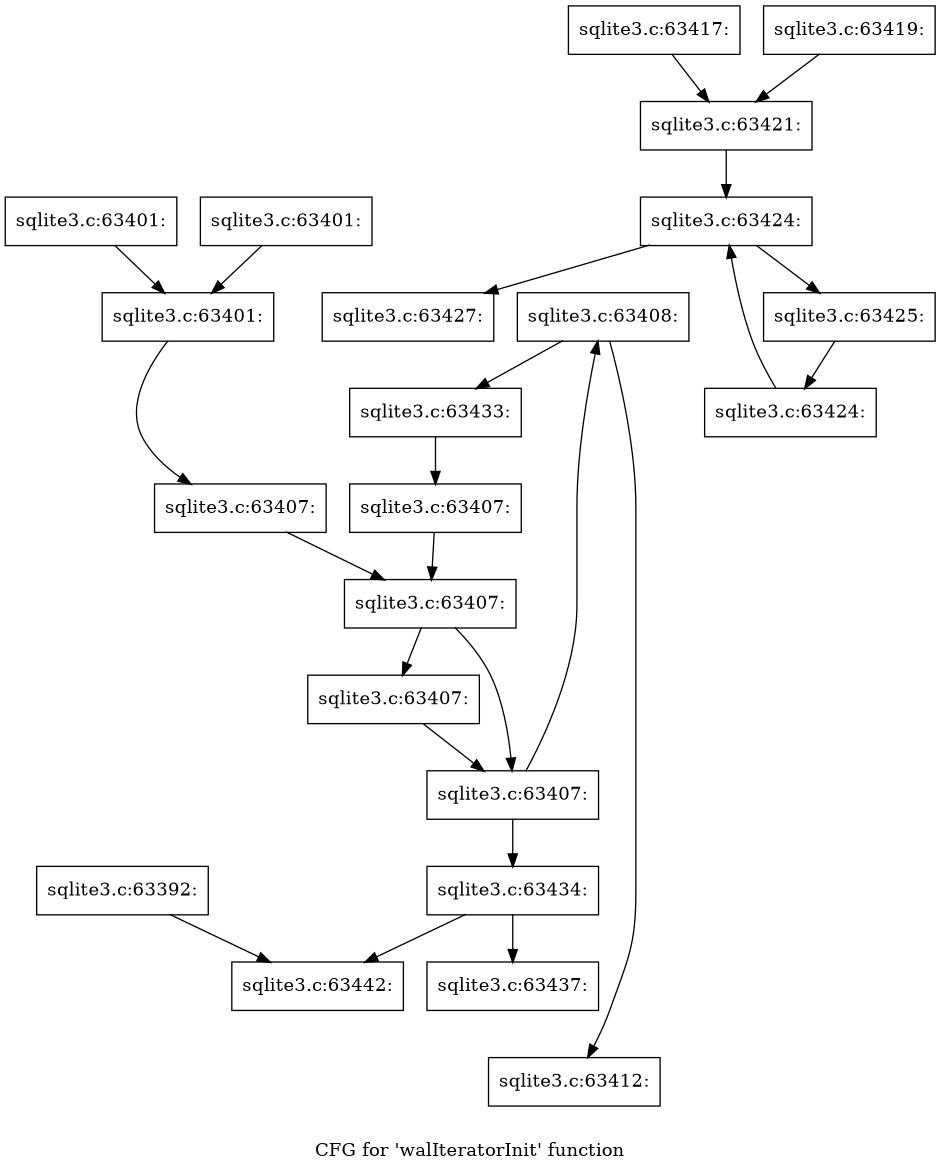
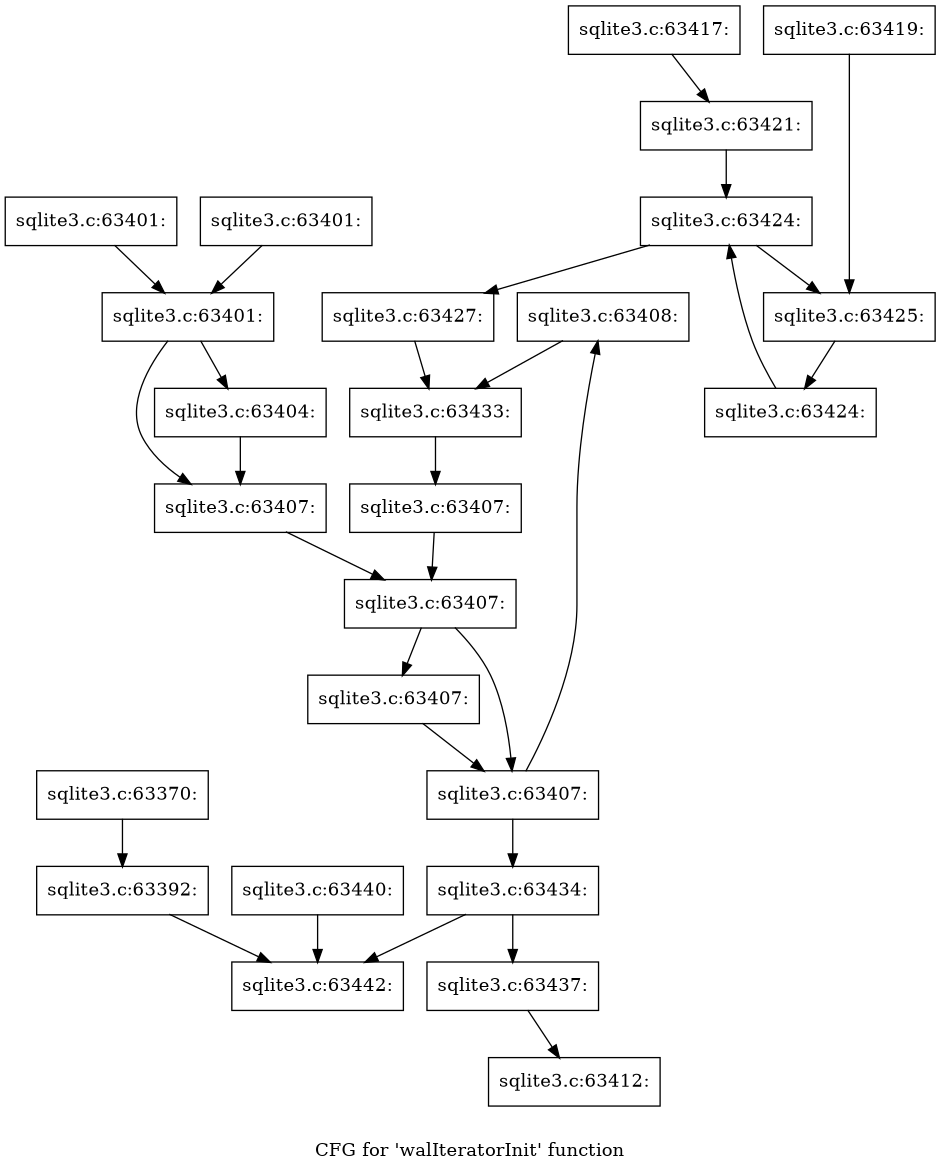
(793, 74) -> (849, 167)
none -> (420, 358)
none -> (240, 413)
(636, 696) -> (540, 1029)
none -> (122, 795)
none -> (318, 891)
